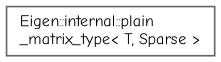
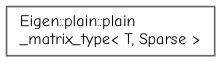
(111, 31) -> (111, 31)
